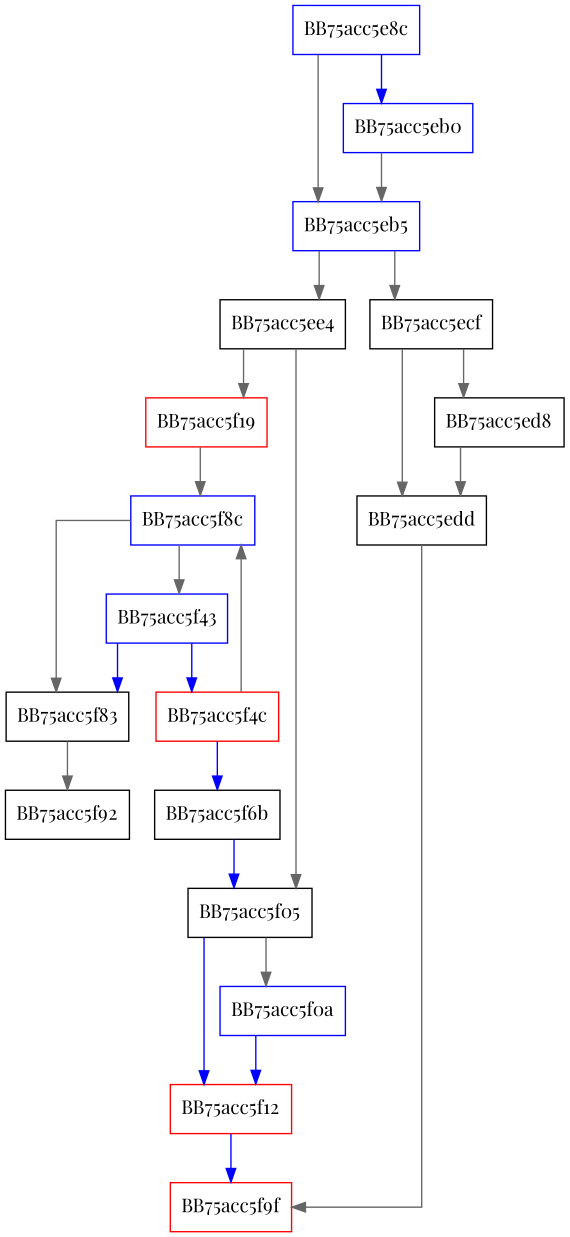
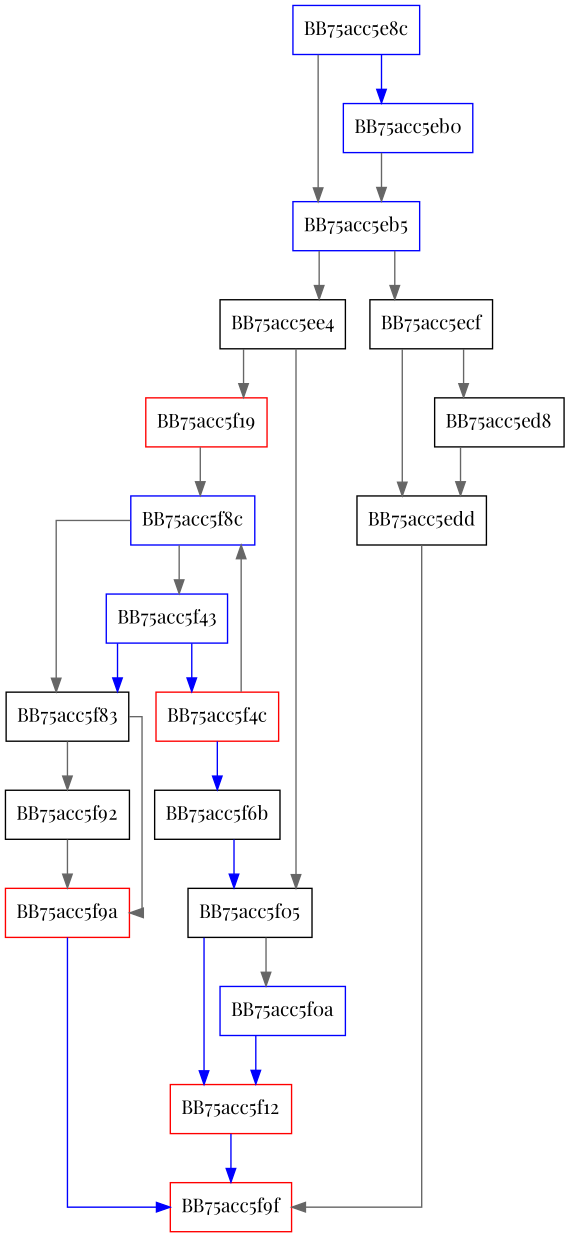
none -> (67, 913)
